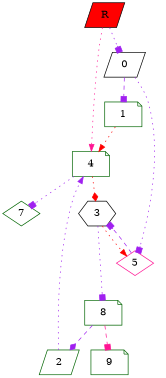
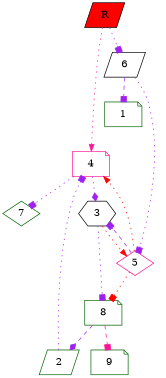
(125, 65) -> (125, 65)
(109, 136) -> (127, 214)
(91, 164) -> (91, 164)
(94, 185) -> (94, 185)
(61, 265) -> (61, 265)
none -> (122, 283)
